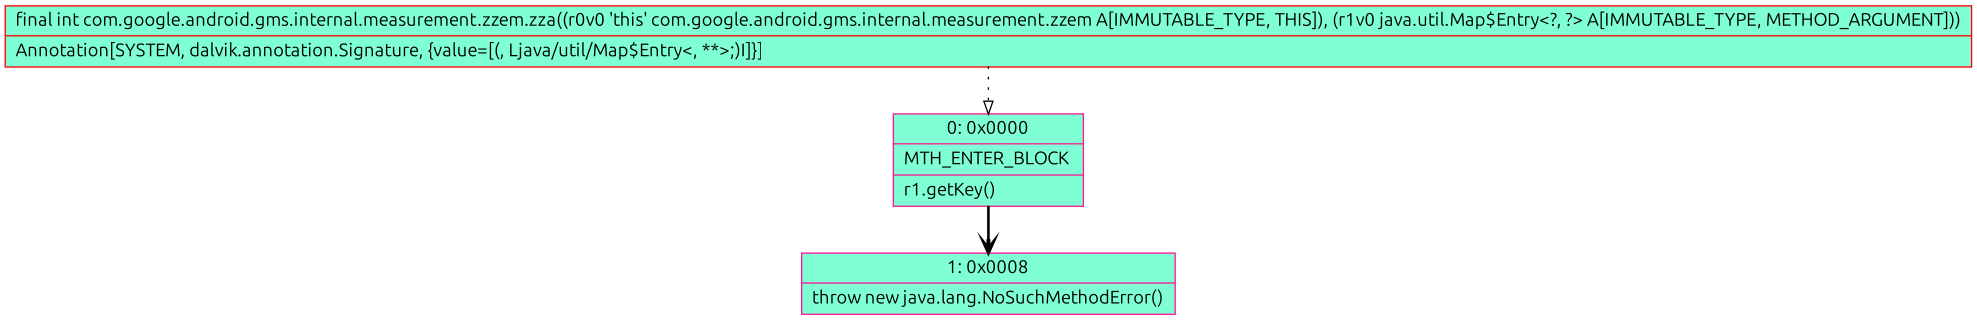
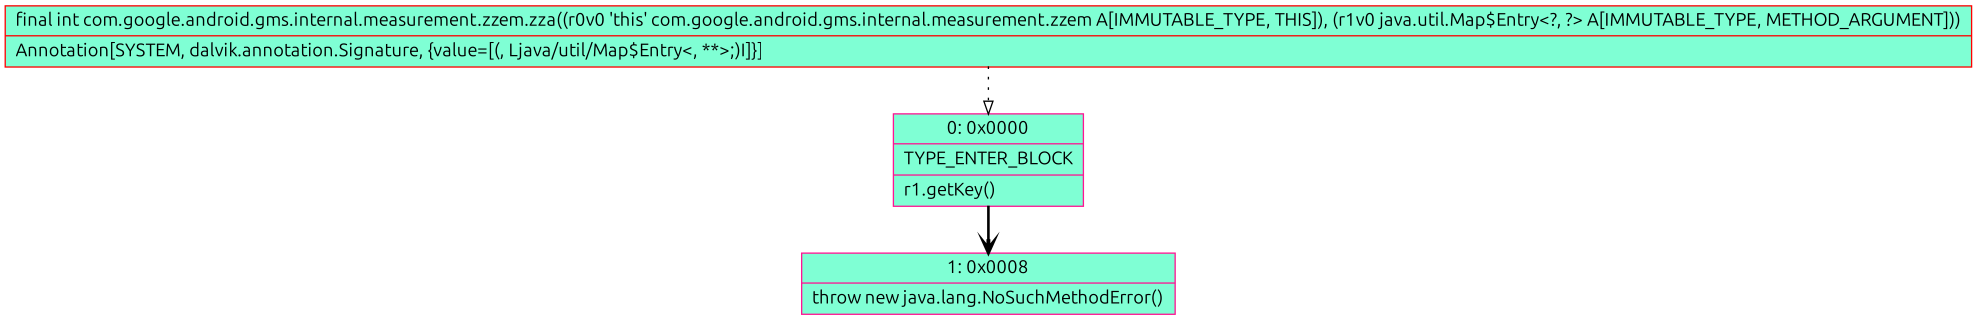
(986, 159) -> (988, 159)
